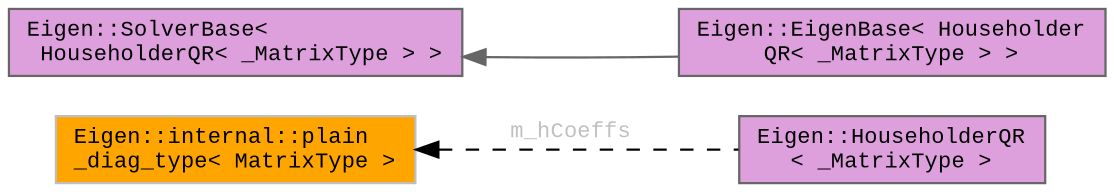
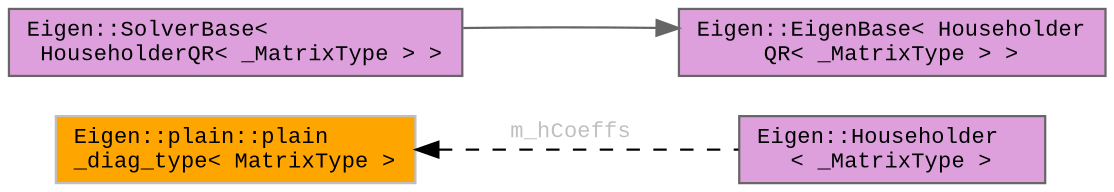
(582, 57) -> (560, 27)
(236, 150) -> (236, 150)
(892, 150) -> (892, 150)
